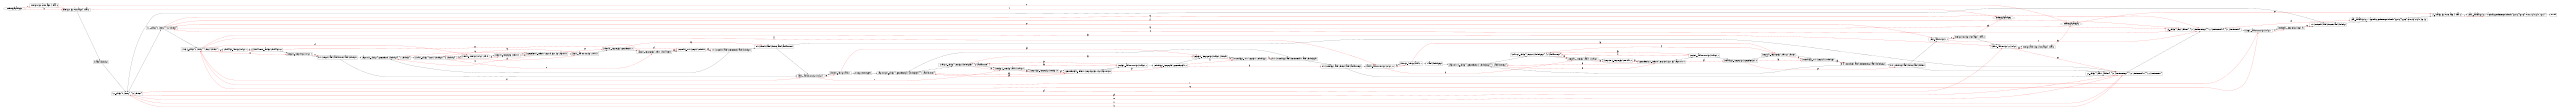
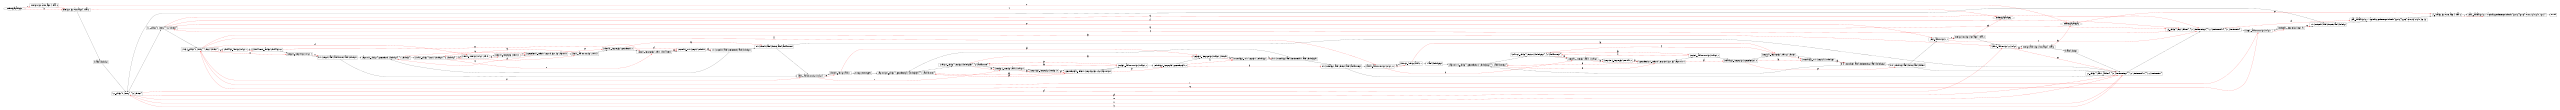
none -> (2071, 51)
